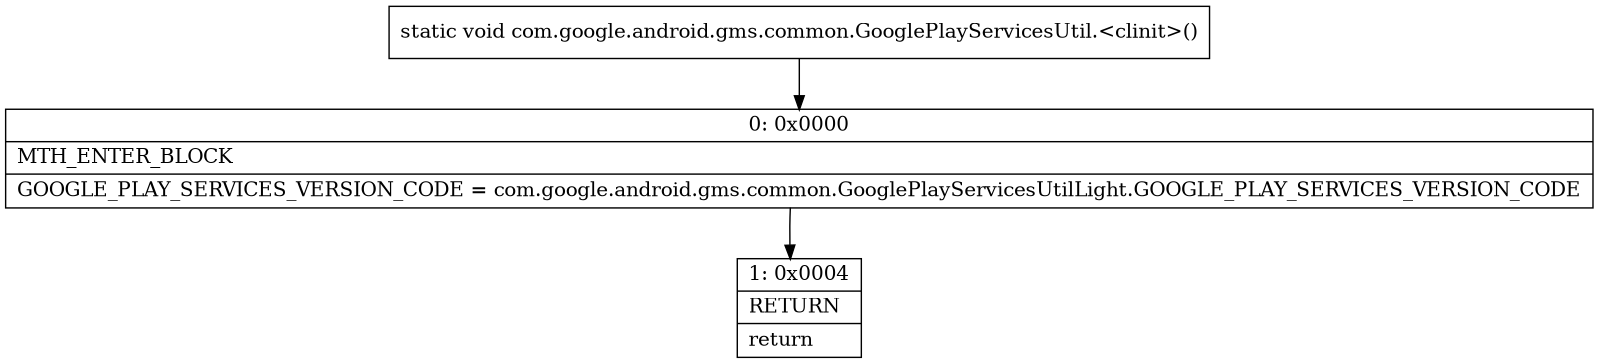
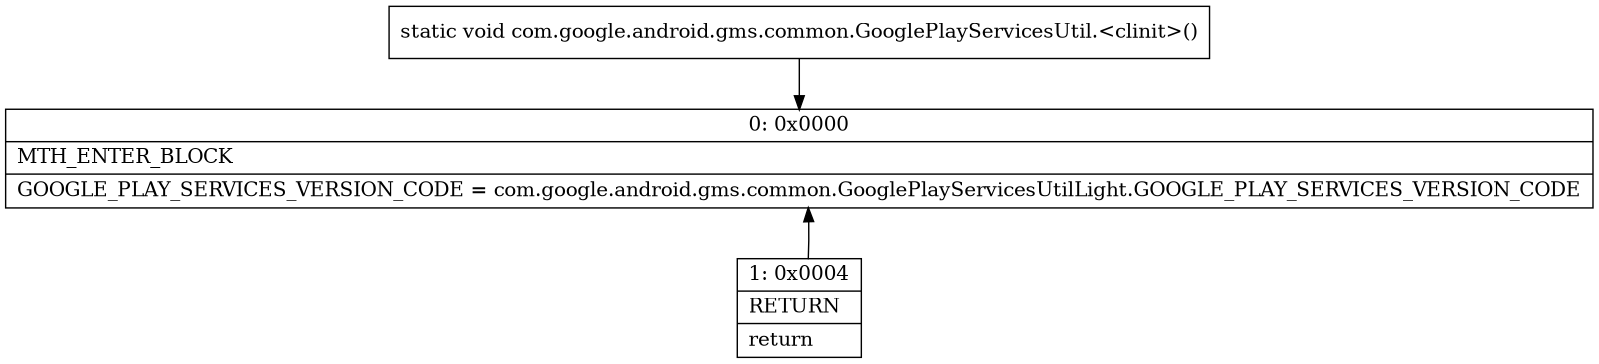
(790, 226) -> (809, 241)
